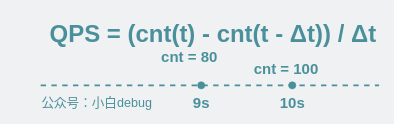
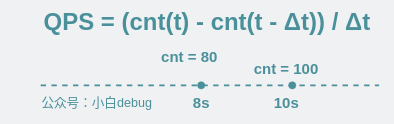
(213, 33) -> (207, 21)
(202, 102) -> (202, 102)
(293, 102) -> (287, 102)
